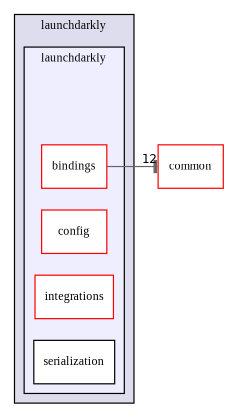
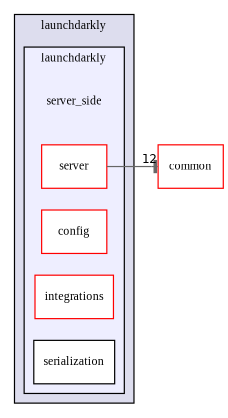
none -> (74, 101)
(74, 167) -> (74, 167)
